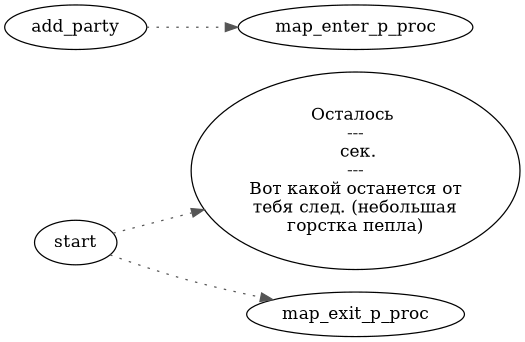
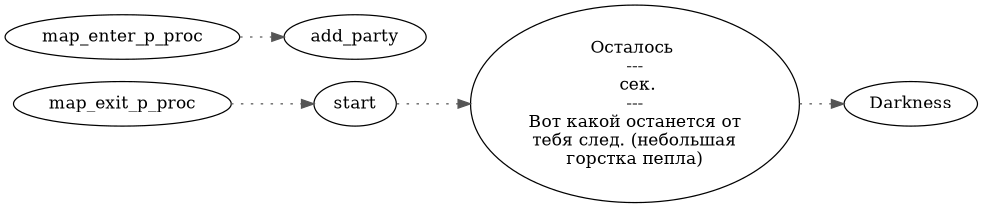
(186, 27) -> (256, 37)
none -> (911, 104)
(185, 279) -> (266, 104)
